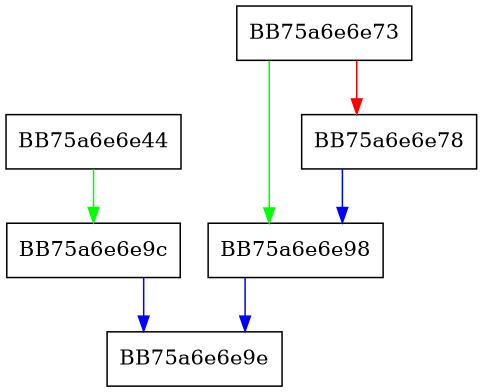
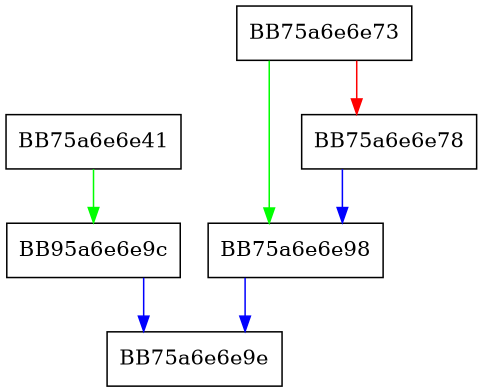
(94, 142) -> (94, 142)
(94, 250) -> (94, 250)
